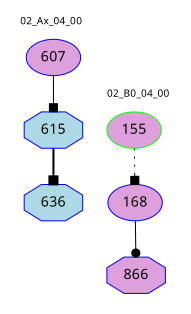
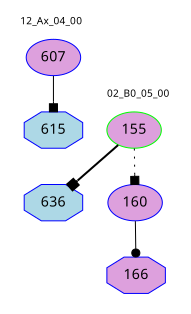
(51, 22) -> (51, 22)
(139, 94) -> (139, 94)
(53, 161) -> (105, 157)
(135, 203) -> (135, 203)
(136, 275) -> (136, 275)
